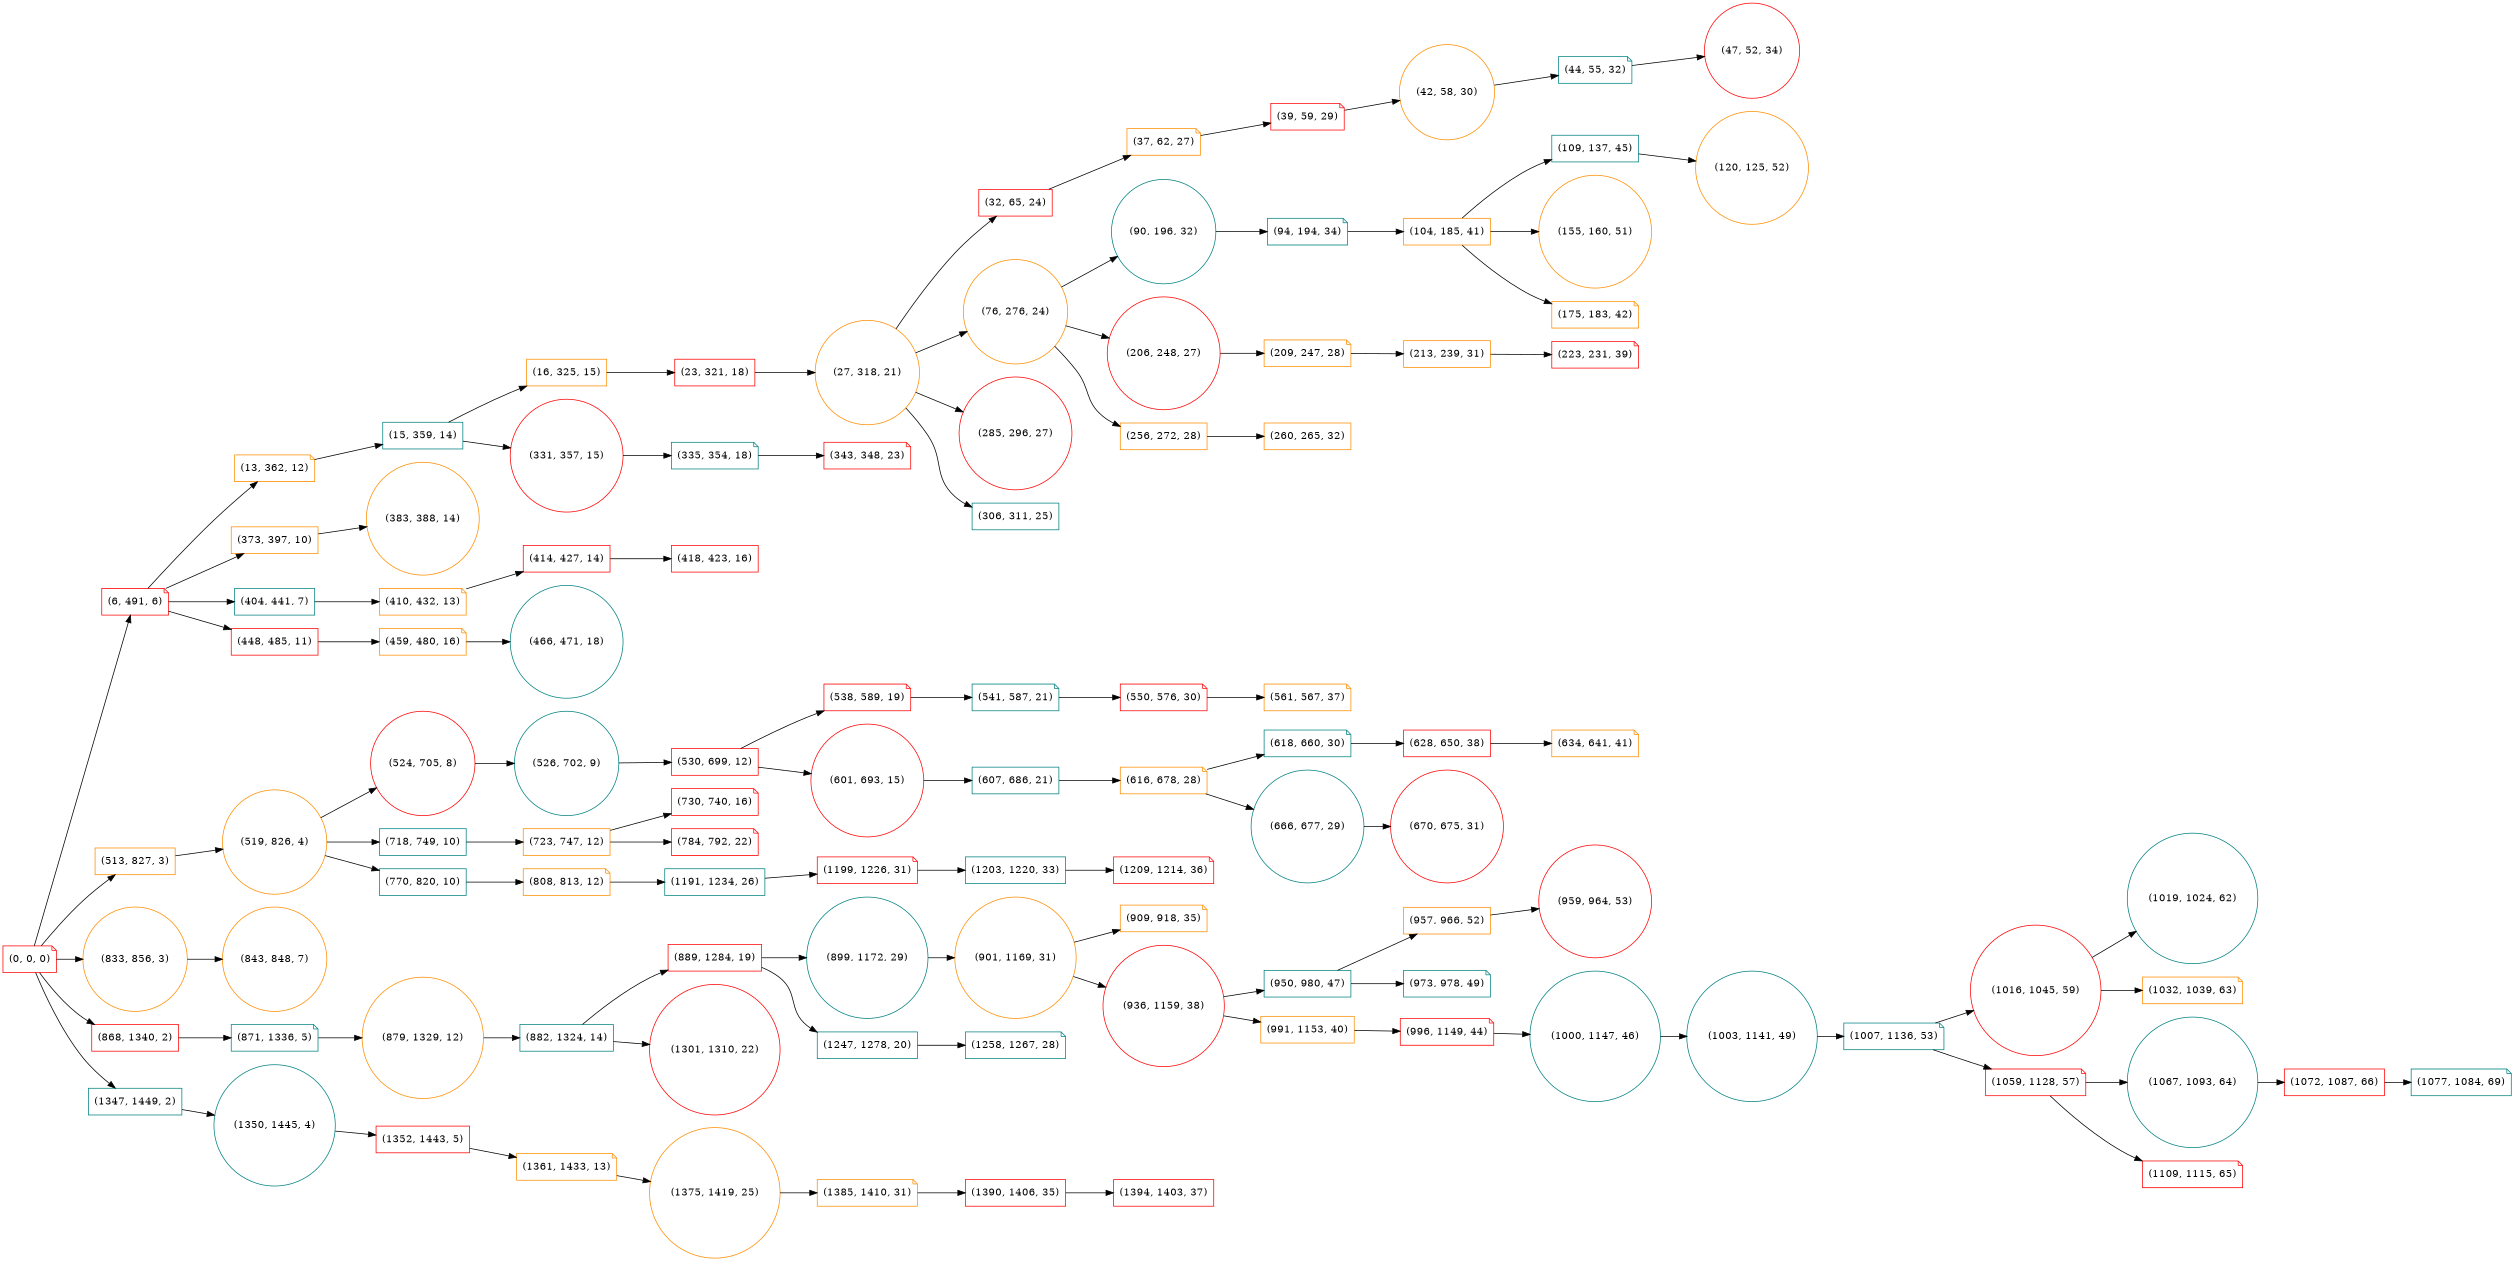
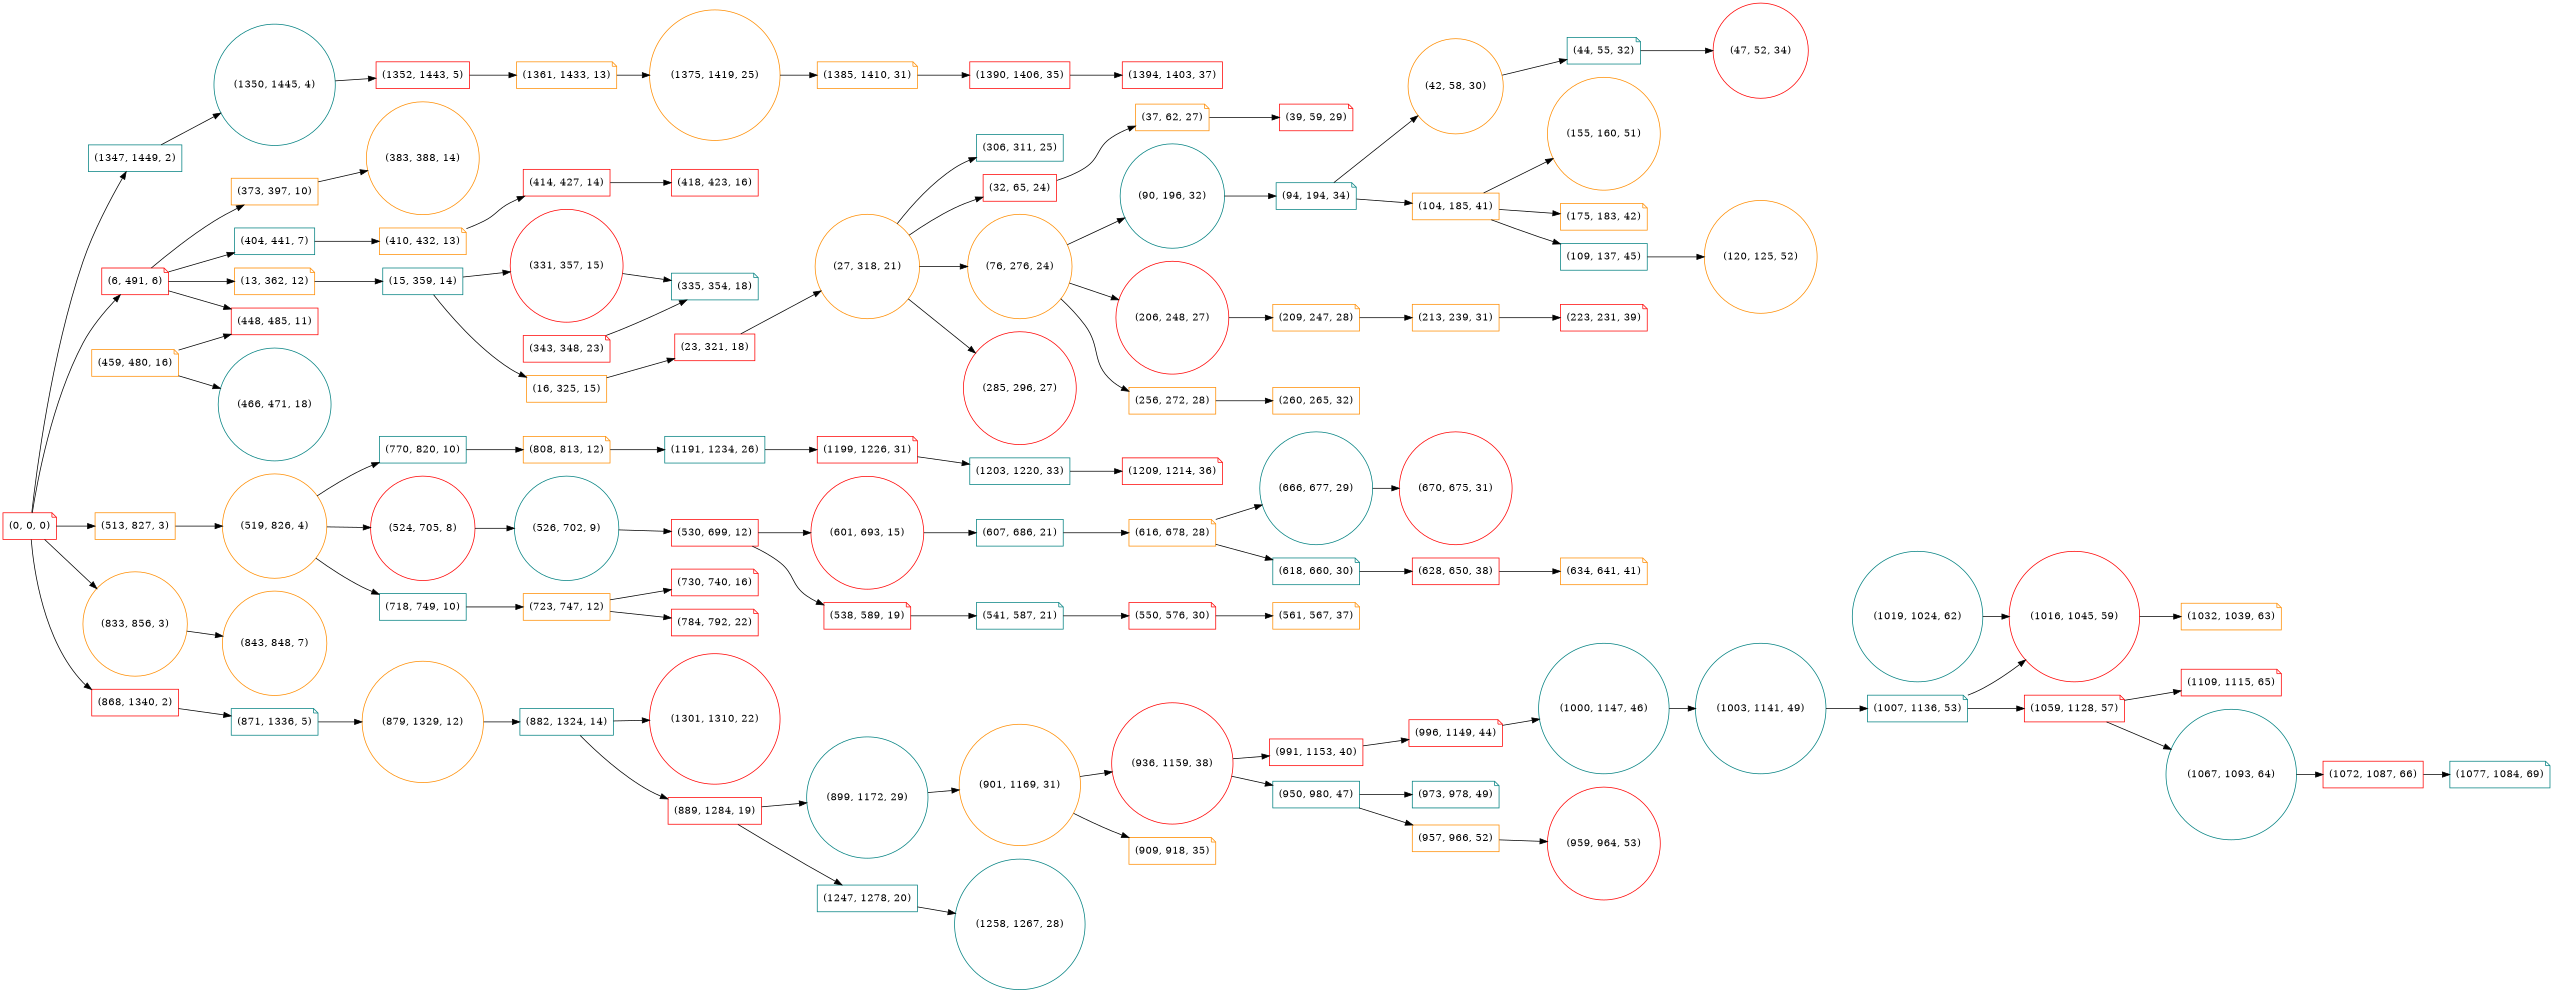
(1368, 106) -> (1373, 152)
(787, 456) -> (643, 320)
(345, 642) -> (201, 343)
(2111, 946) -> (1992, 617)
(1307, 1030) -> (1316, 752)
(1015, 1045) -> (1020, 924)
